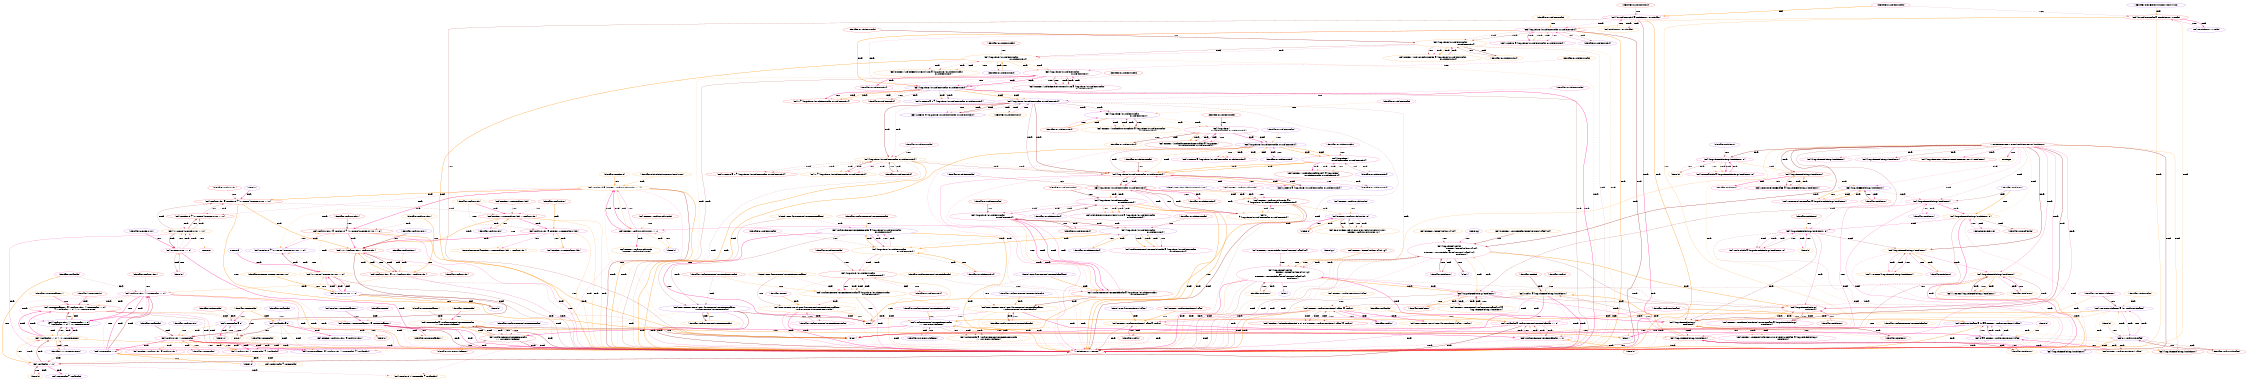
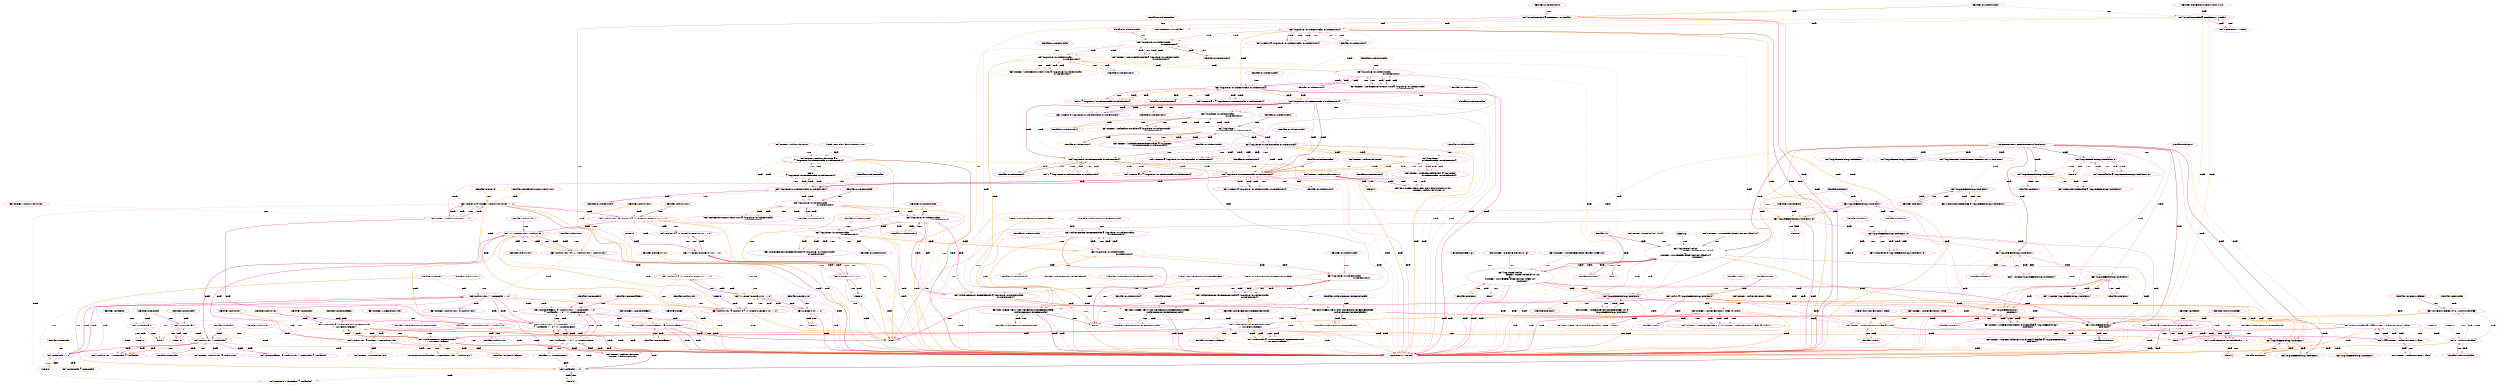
(1618, 23) -> none
(2018, 145) -> (2021, 145)
(2006, 160) -> none
(220, 209) -> (632, 265)
(538, 209) -> (306, 319)
(1995, 224) -> (1791, 211)
(1984, 231) -> (1795, 234)
none -> (1602, 234)
(199, 239) -> (753, 286)
(671, 251) -> none
(1329, 251) -> (1462, 253)
(306, 262) -> (688, 241)
(405, 262) -> (577, 241)
(268, 274) -> (654, 253)
(348, 286) -> (847, 265)
(352, 316) -> (648, 319)
(309, 330) -> (472, 303)
(1110, 335) -> none
(1312, 349) -> (1424, 347)
(1548, 350) -> none
(66, 376) -> none
(416, 376) -> (291, 382)
